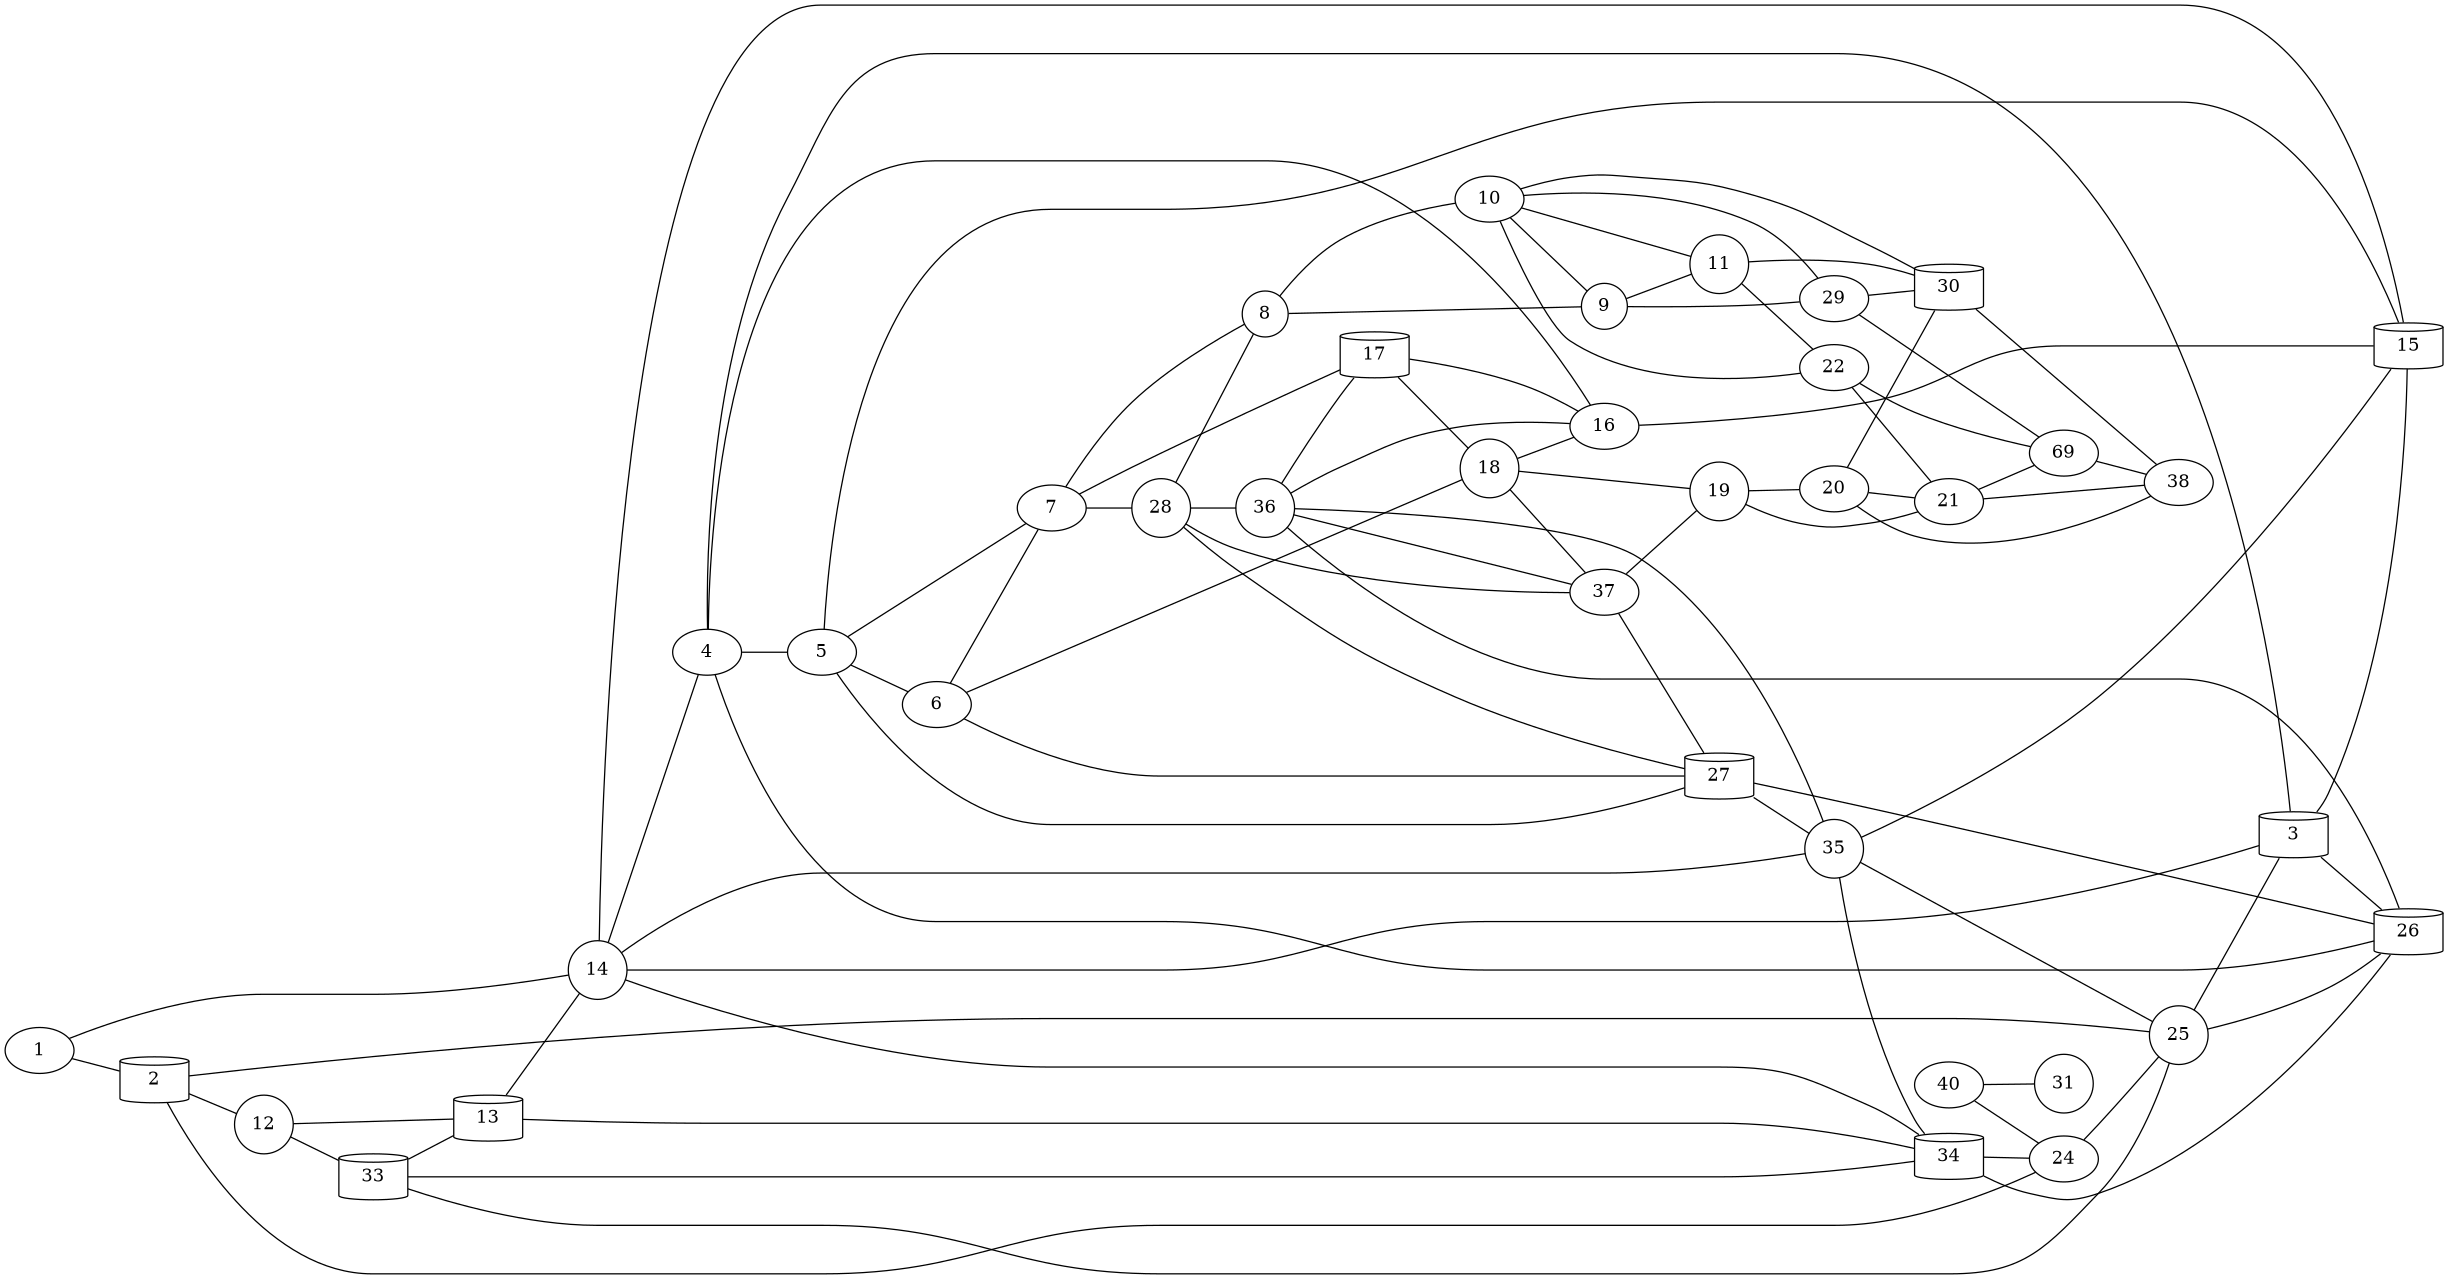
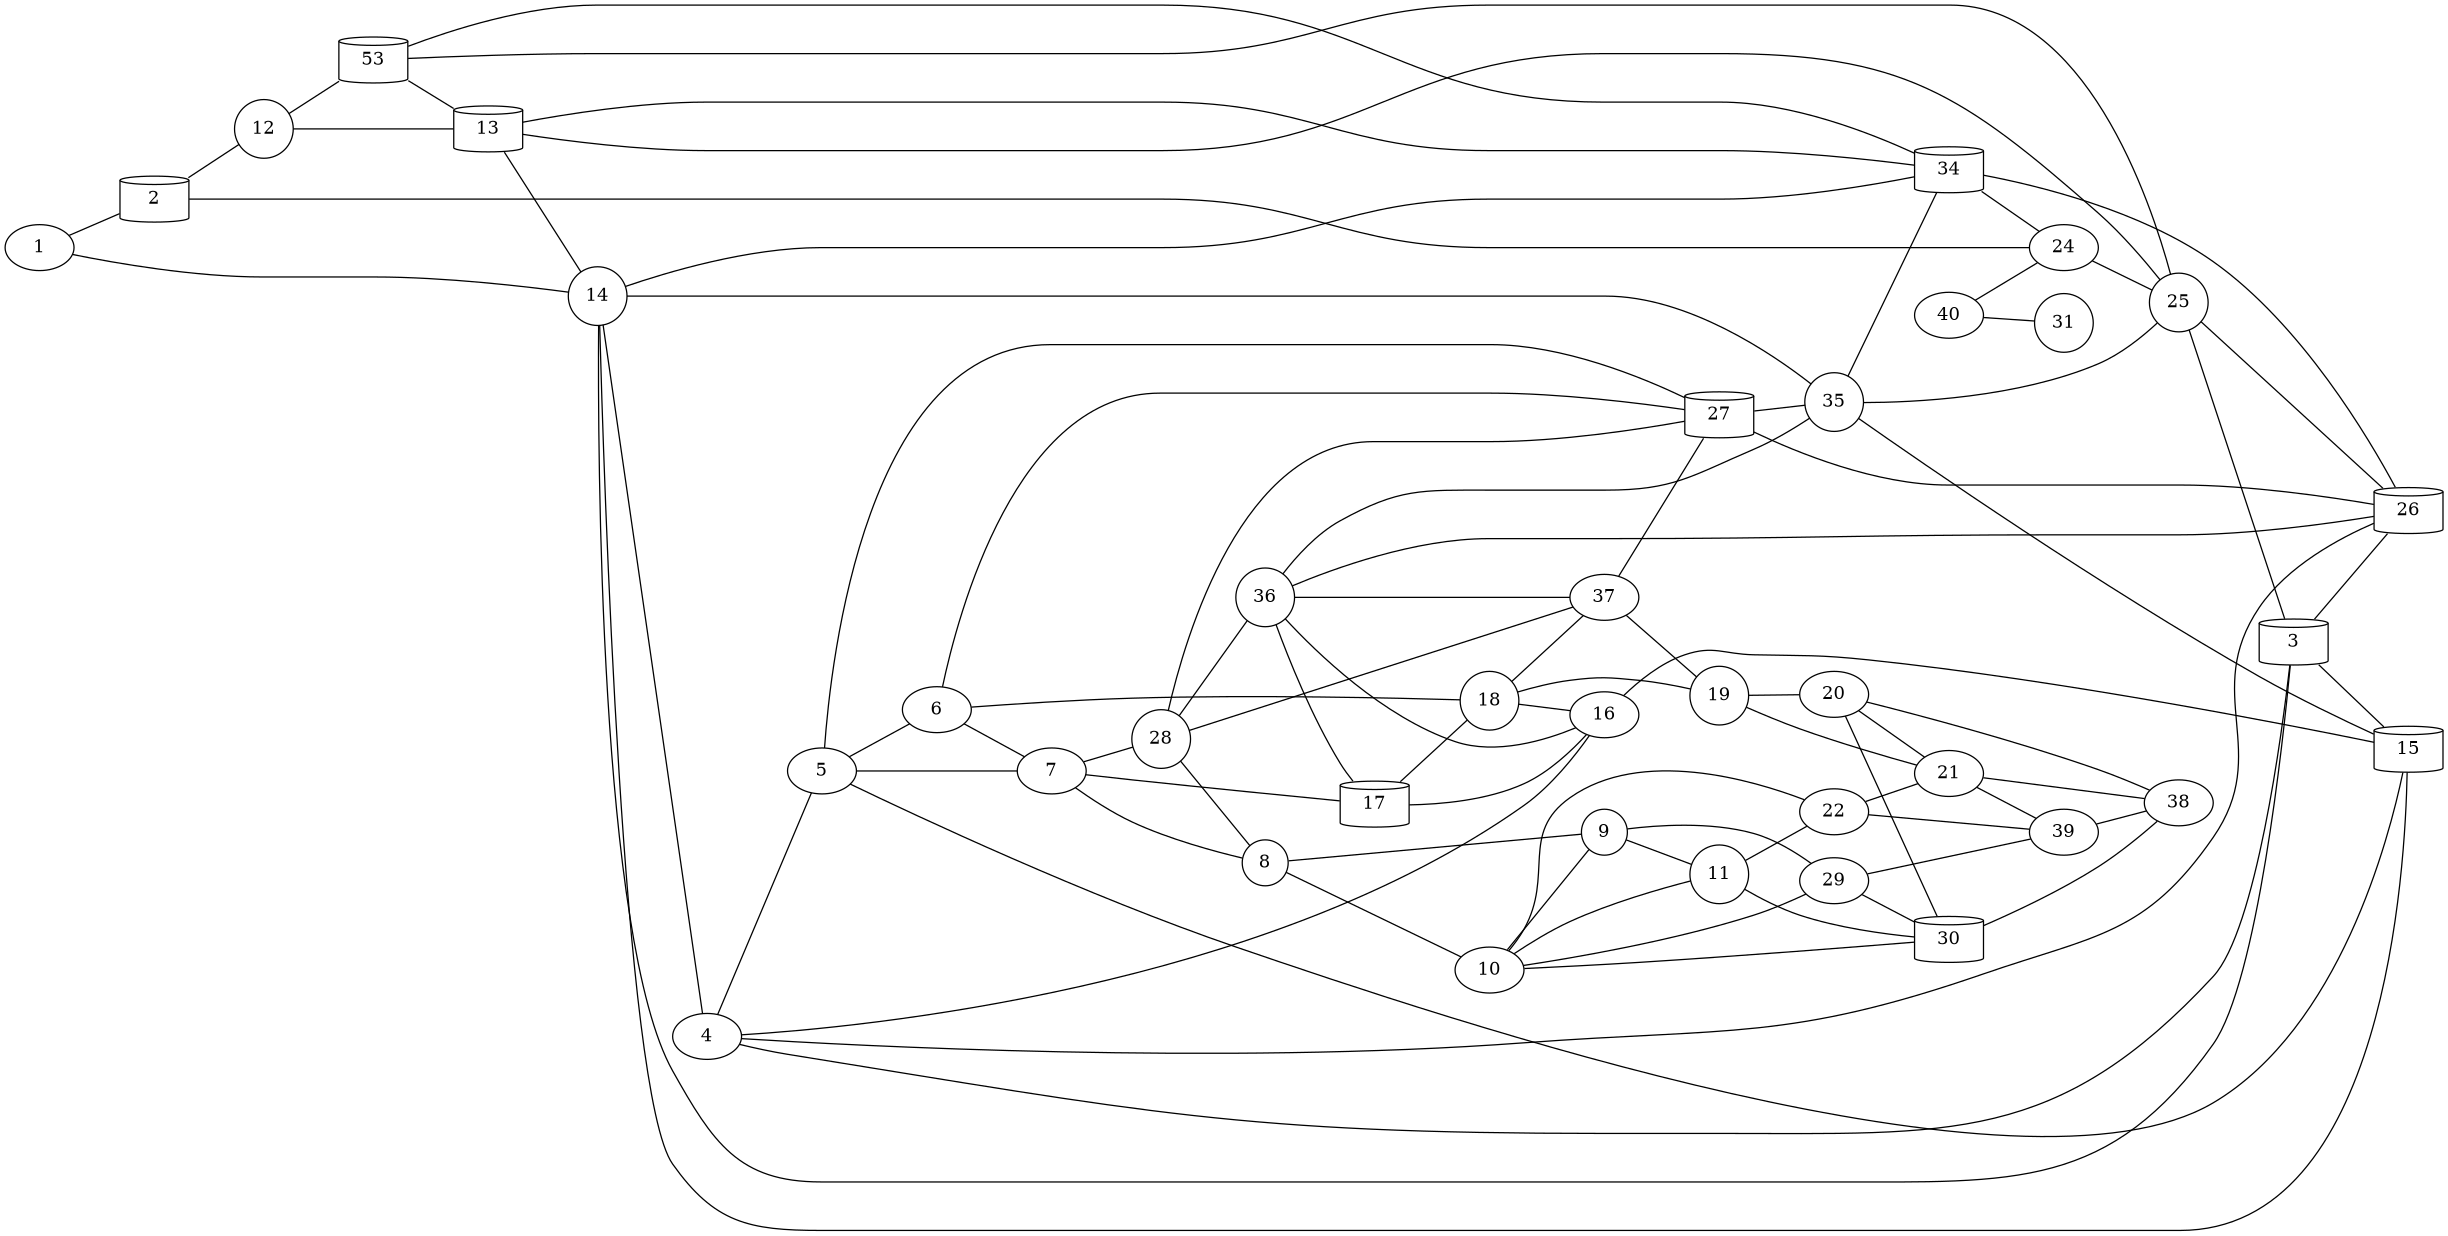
(2064, 453) -> (2064, 832)
(1169, 1019) -> (1379, 104)
(373, 1177) -> (373, 60)
